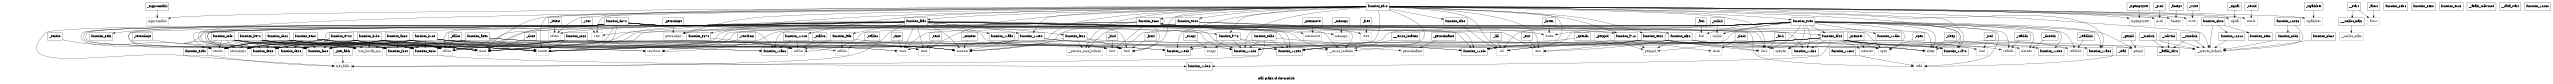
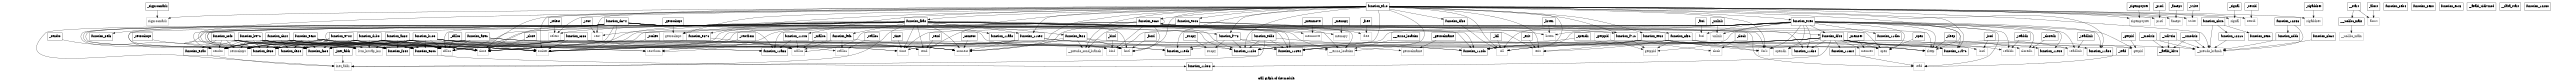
none -> (653, 37)
(1780, 37) -> none
none -> (1837, 43)
